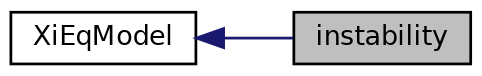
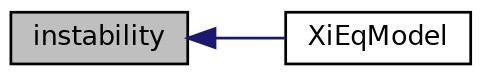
(259, 38) -> (250, 38)
